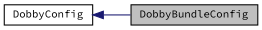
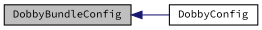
(117, 15) -> (156, 15)
